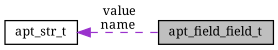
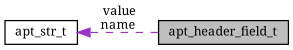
(216, 32) -> (224, 32)
